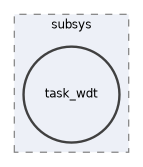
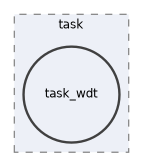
(72, 26) -> (72, 26)
